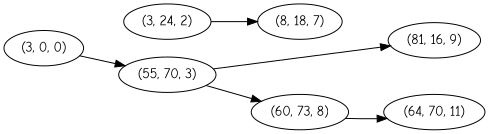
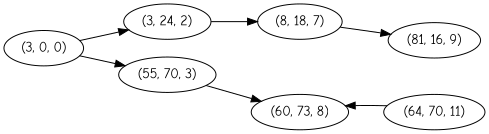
none -> (99, 36)
(297, 58) -> (360, 30)
(361, 119) -> (371, 105)
